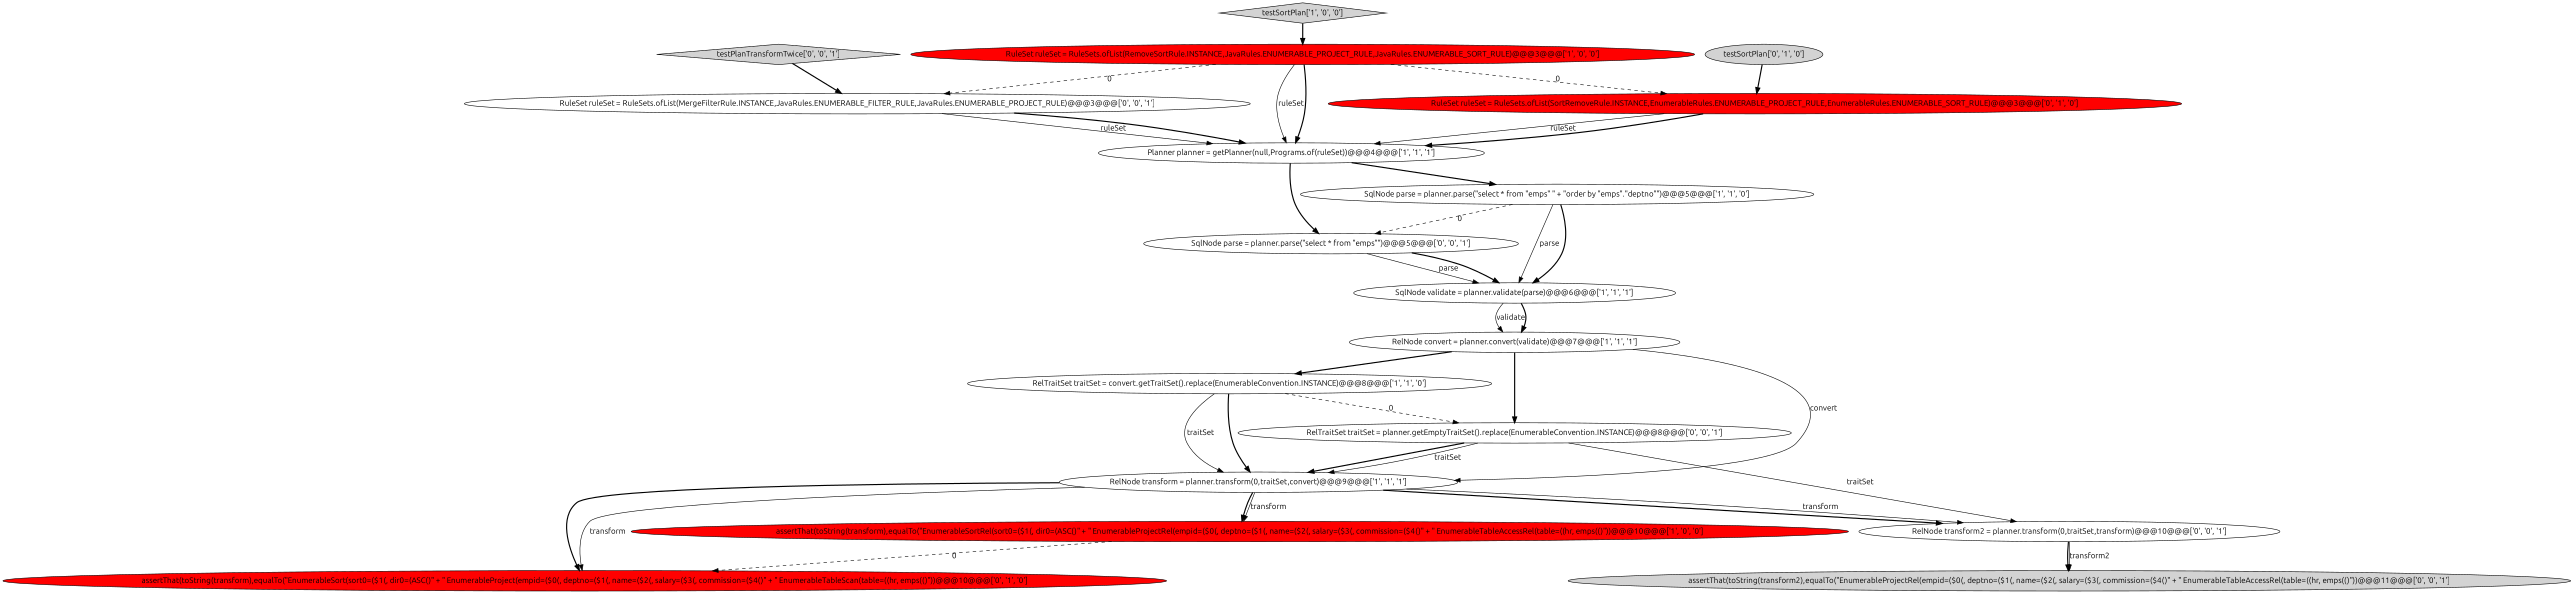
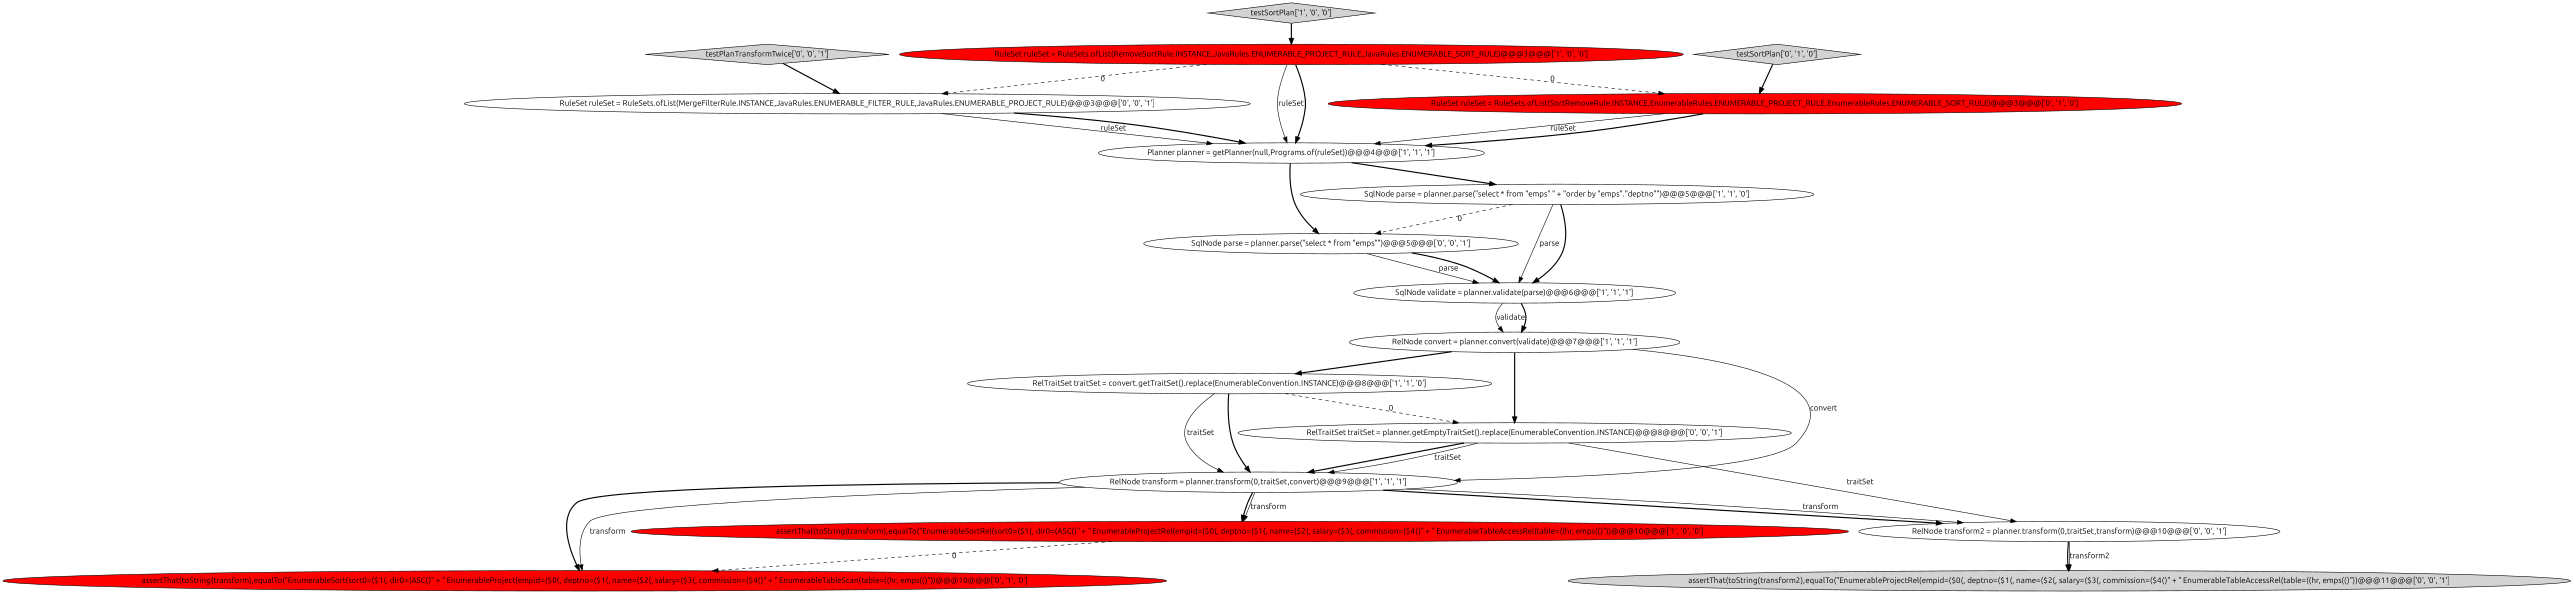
(1764, 54) -> (1777, 54)
